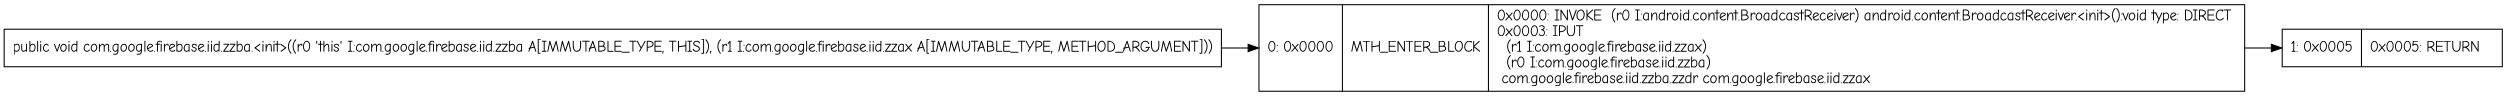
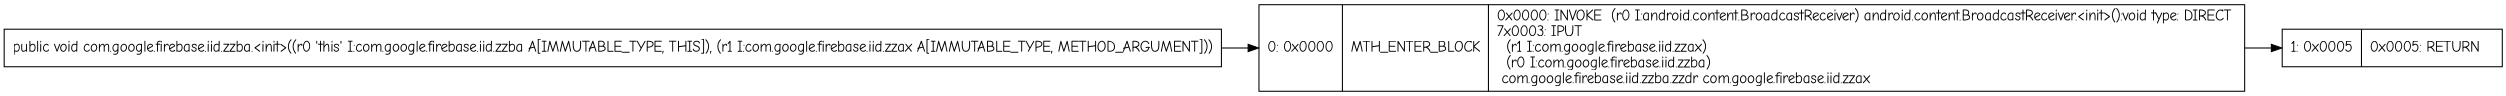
(1545, 32) -> (1544, 32)
